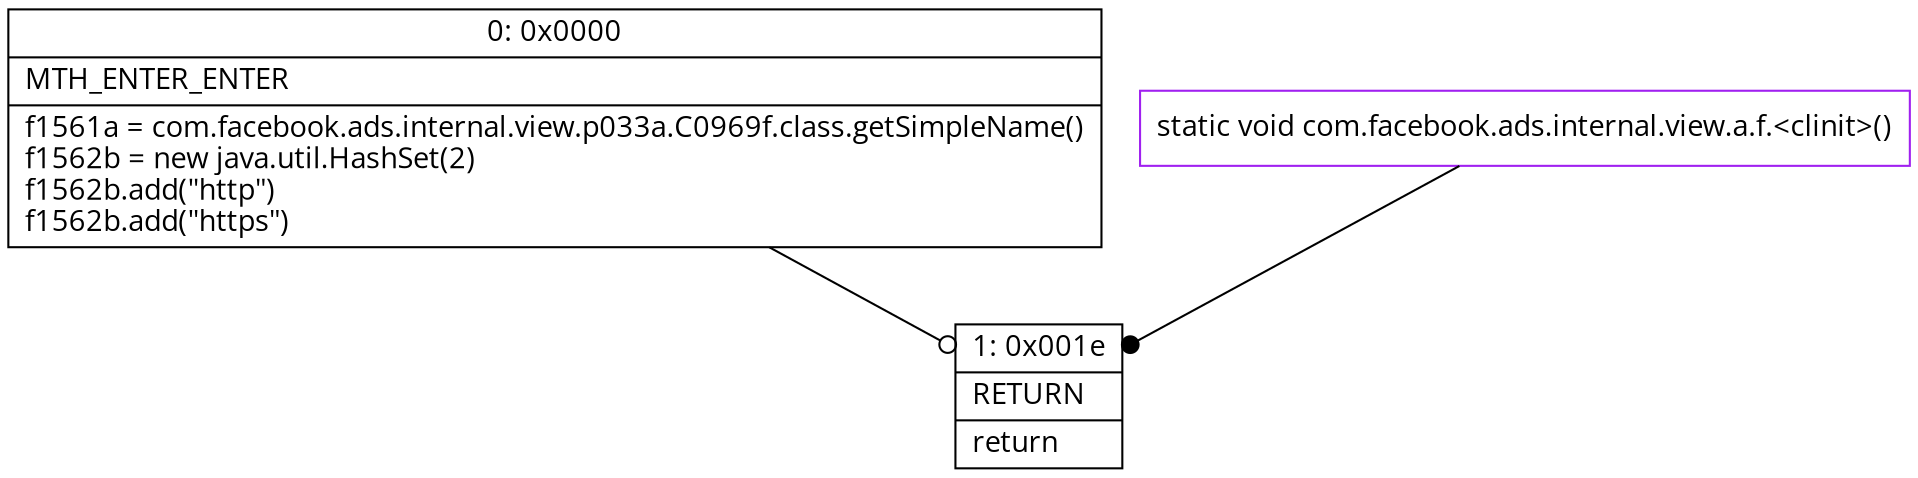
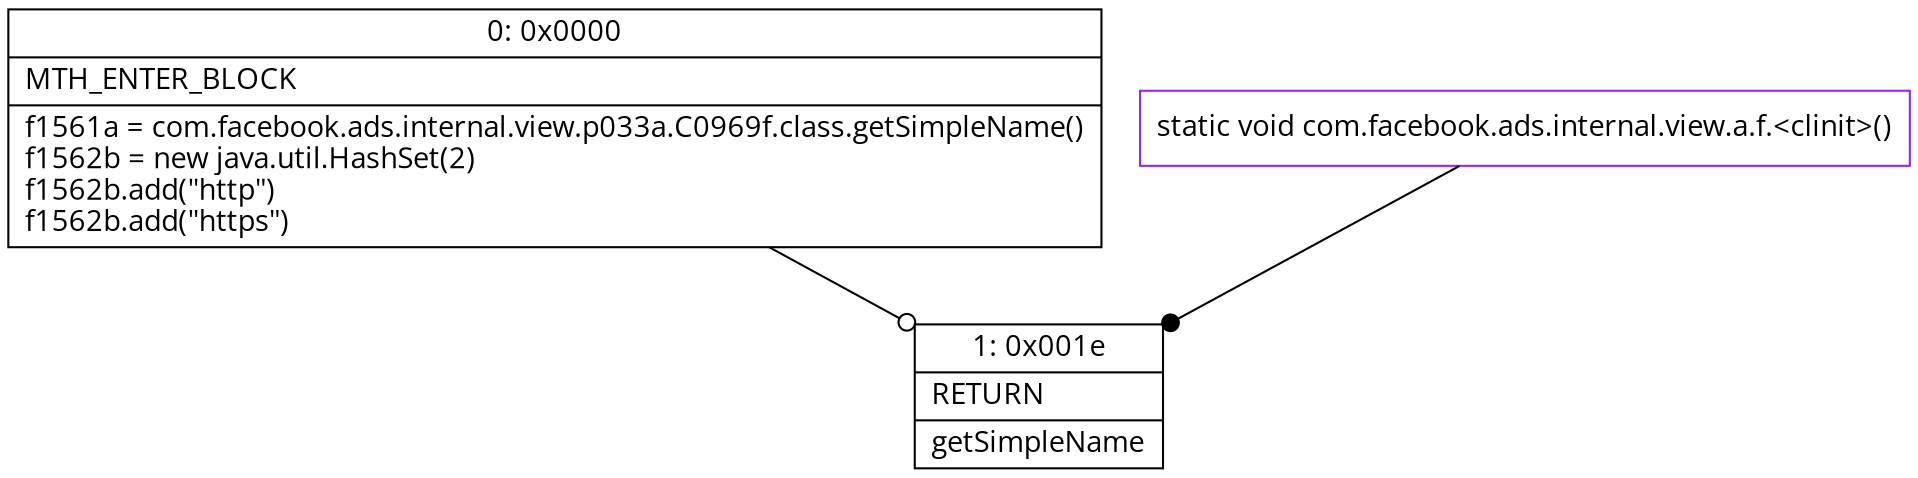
(158, 80) -> (161, 80)
(1016, 443) -> (1039, 443)
